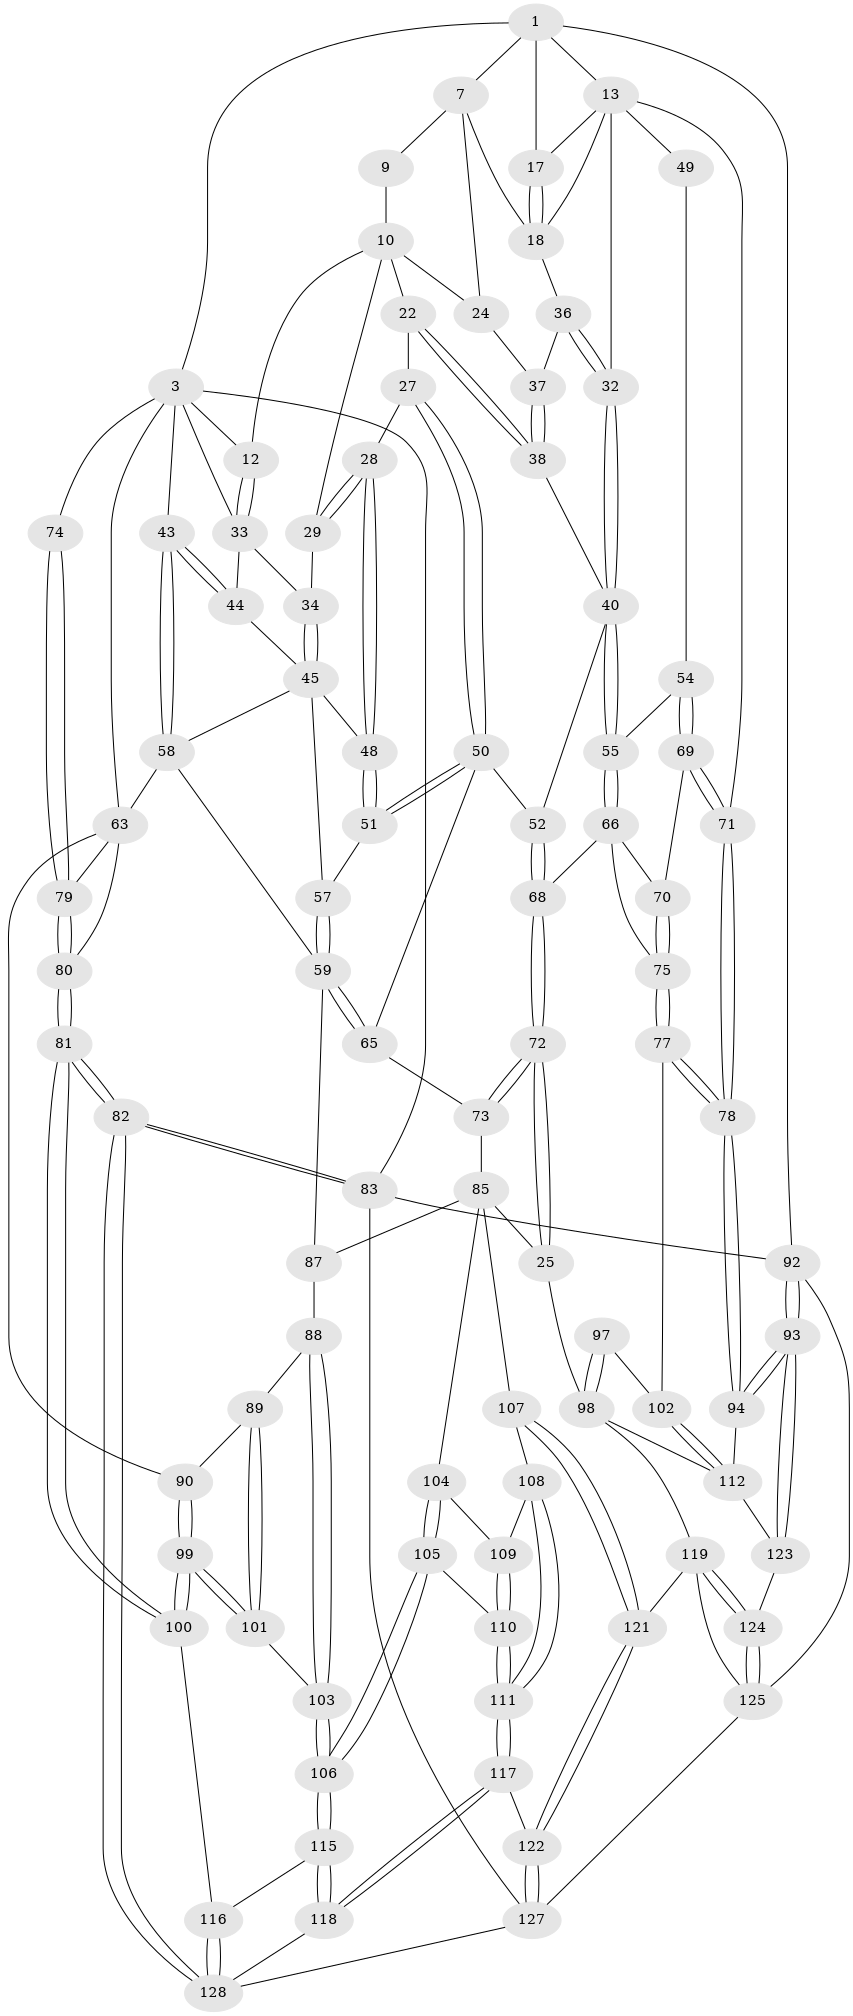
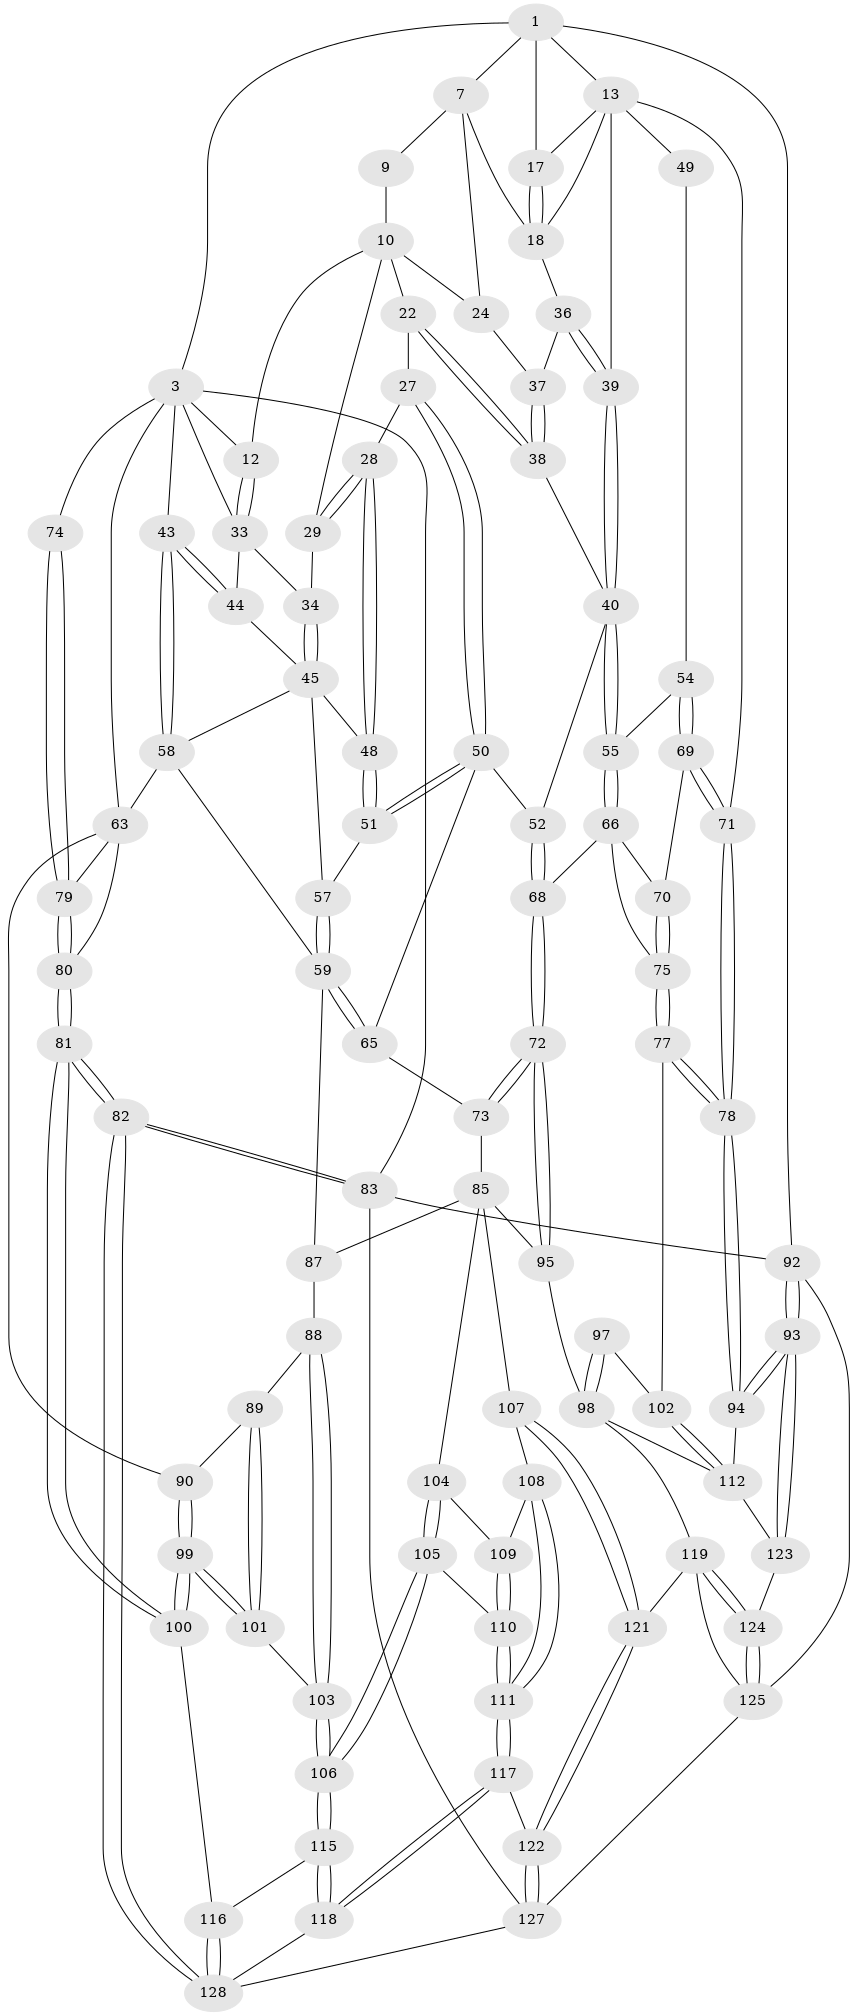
(611, 387) -> (611, 387)
(546, 1263) -> (546, 1263)
